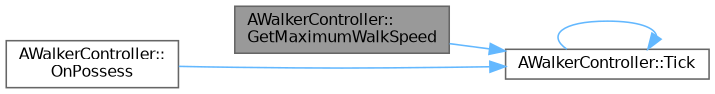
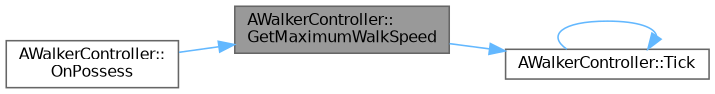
(334, 68) -> (199, 50)
